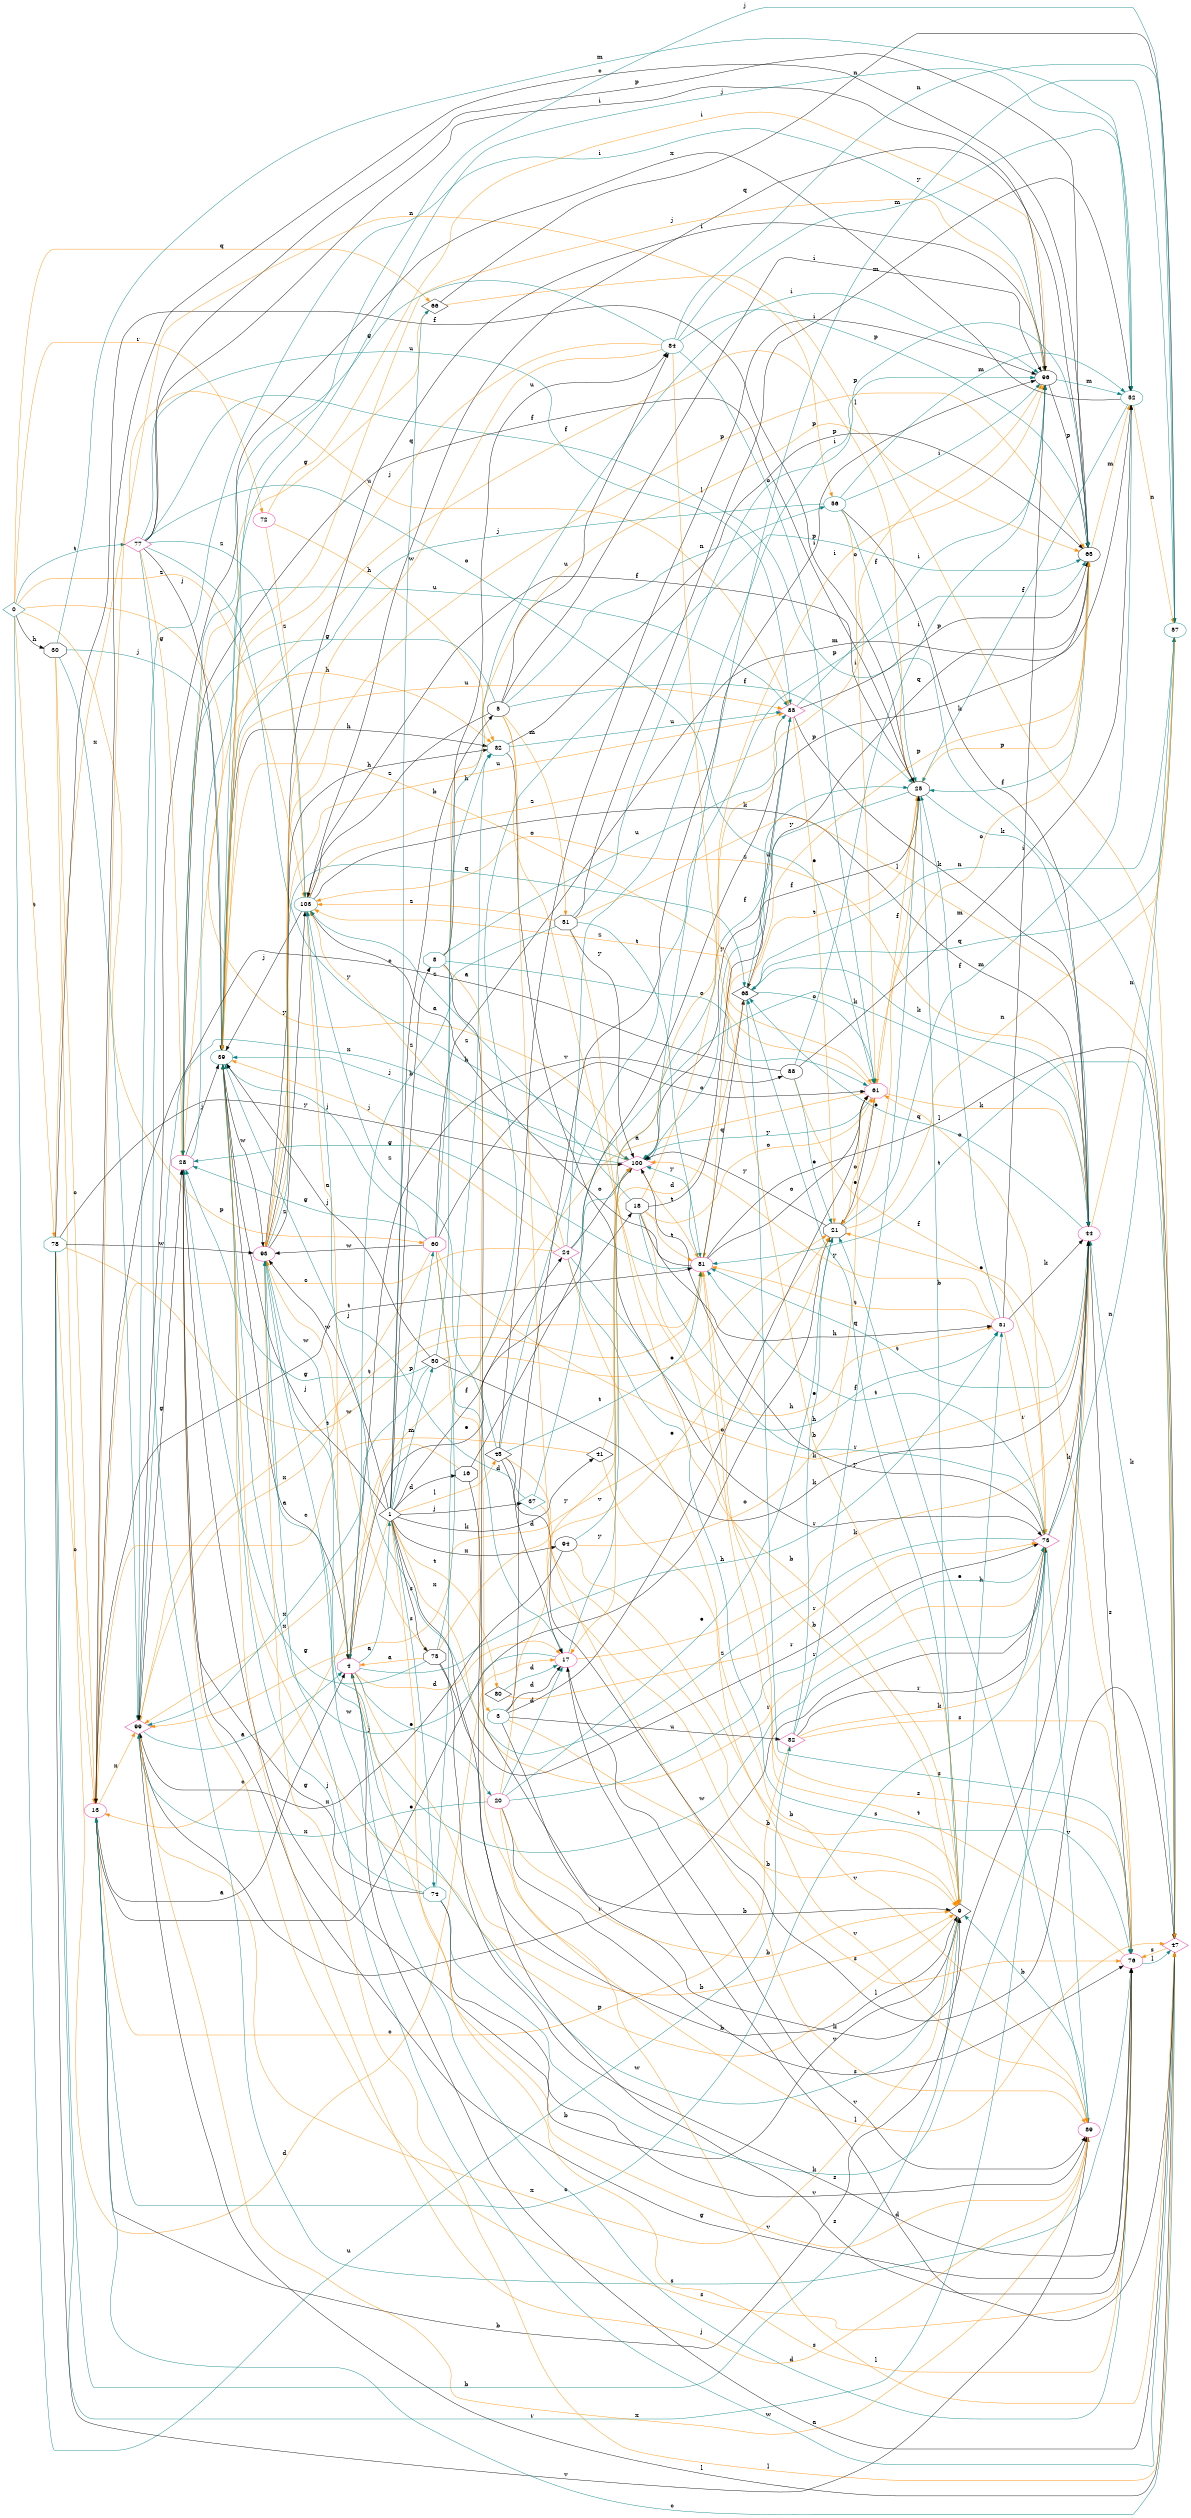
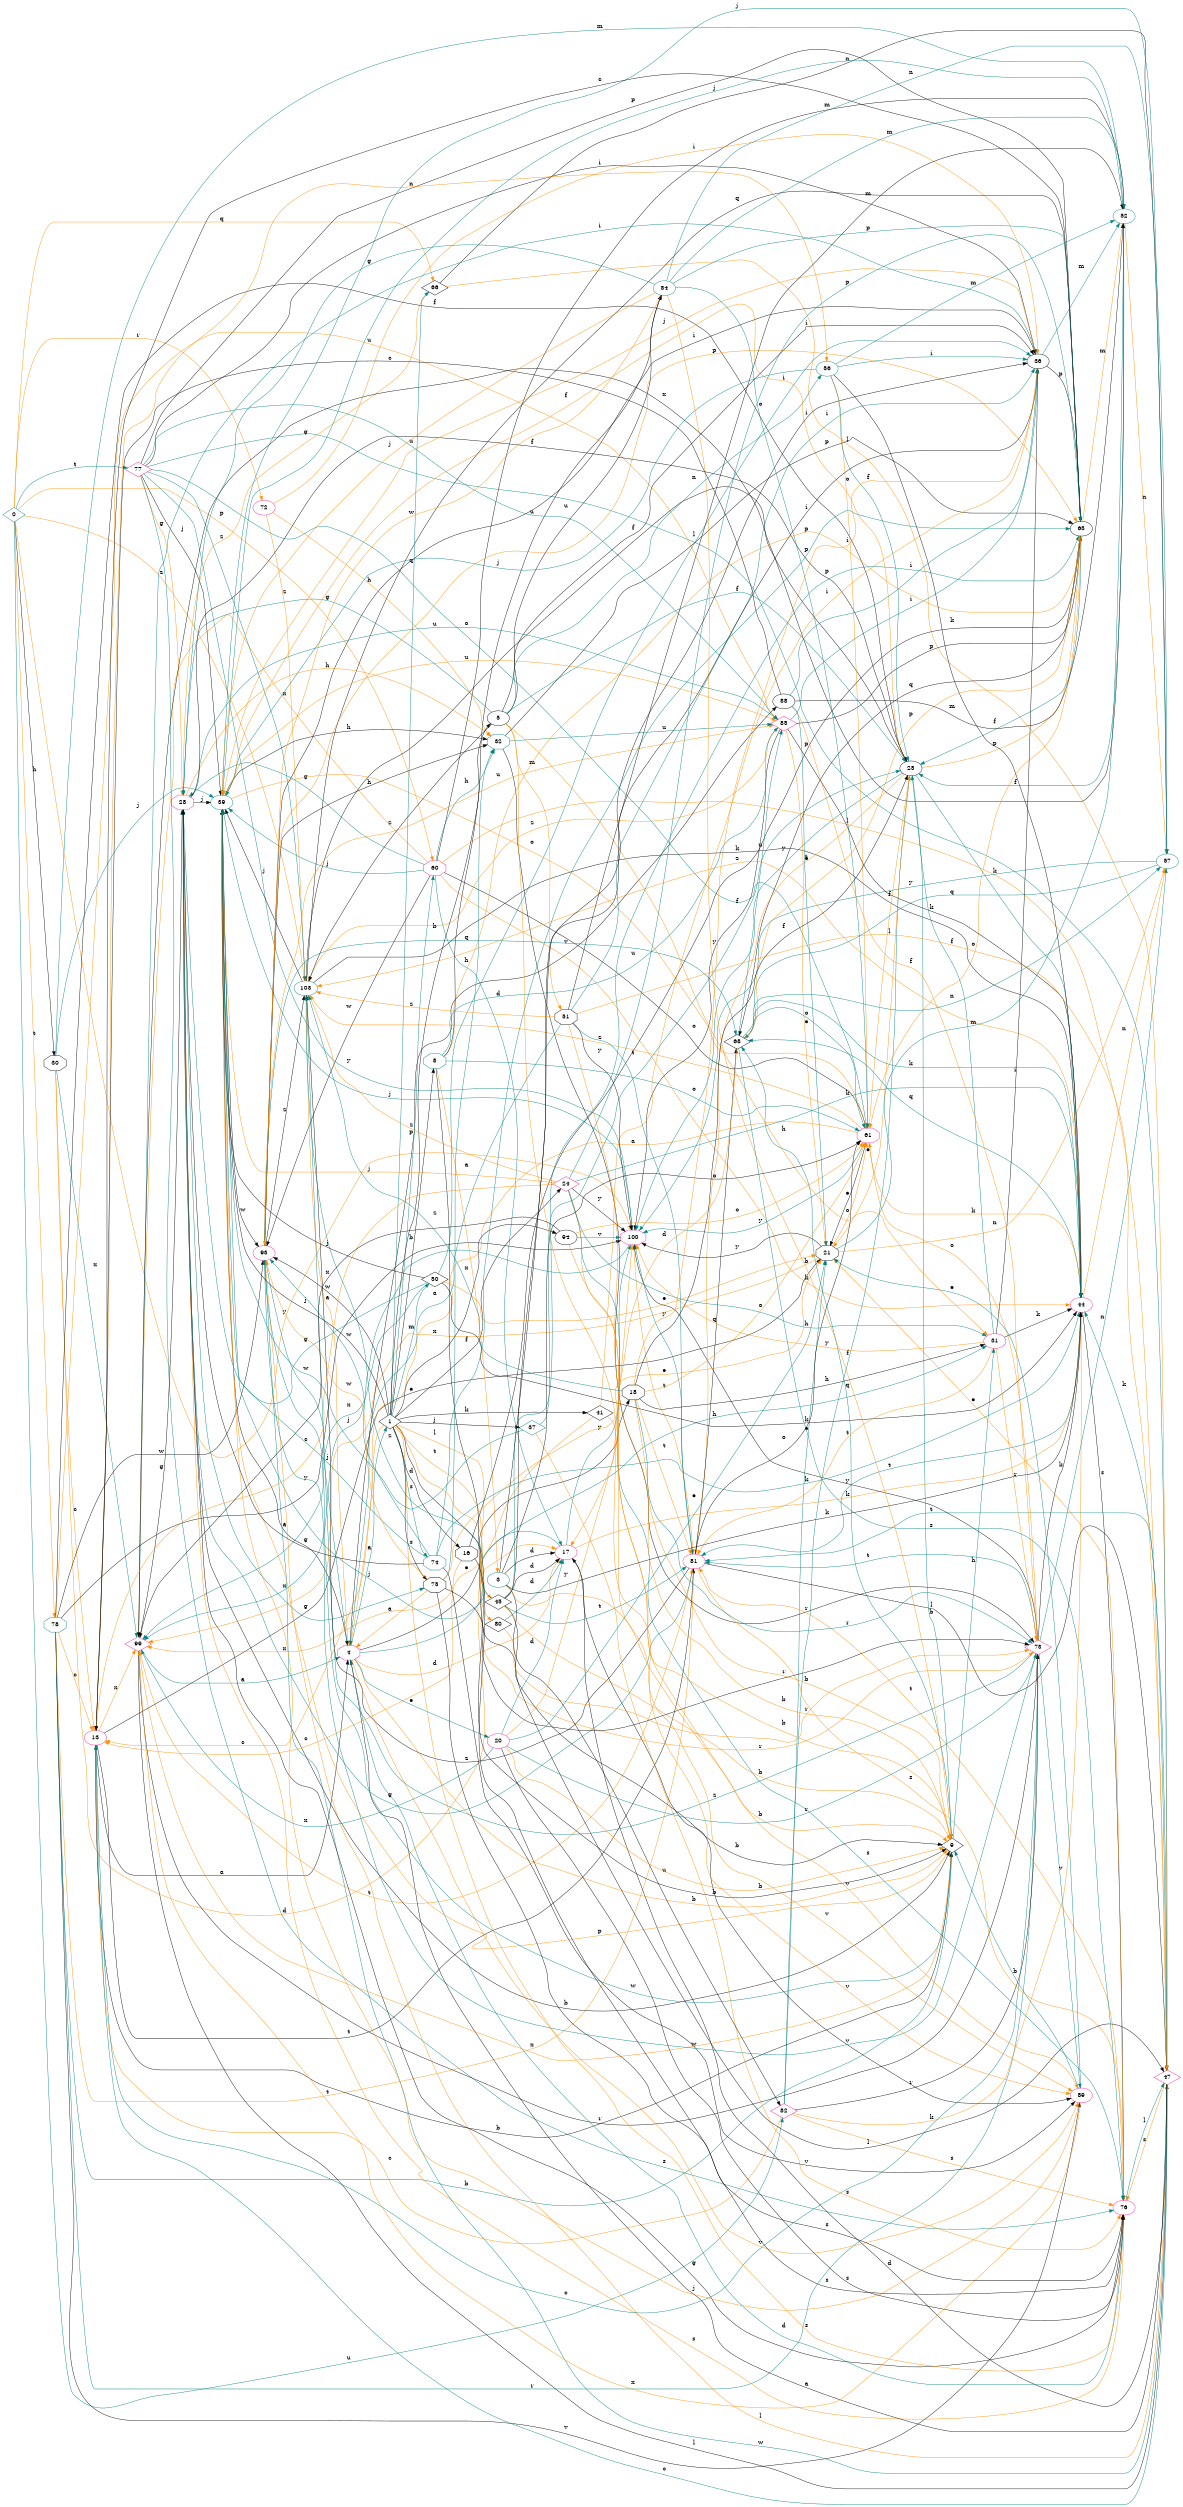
(1046, 378) -> (1038, 361)
(637, 1163) -> (633, 1237)
(600, 1189) -> (600, 1199)
(235, 1491) -> (197, 1289)
(885, 2375) -> none
